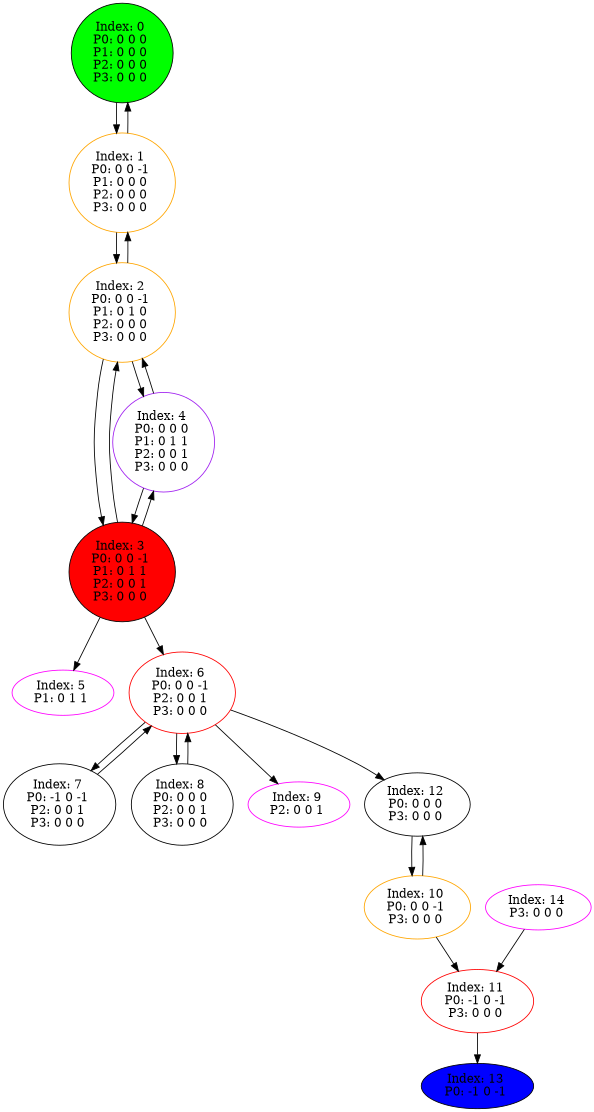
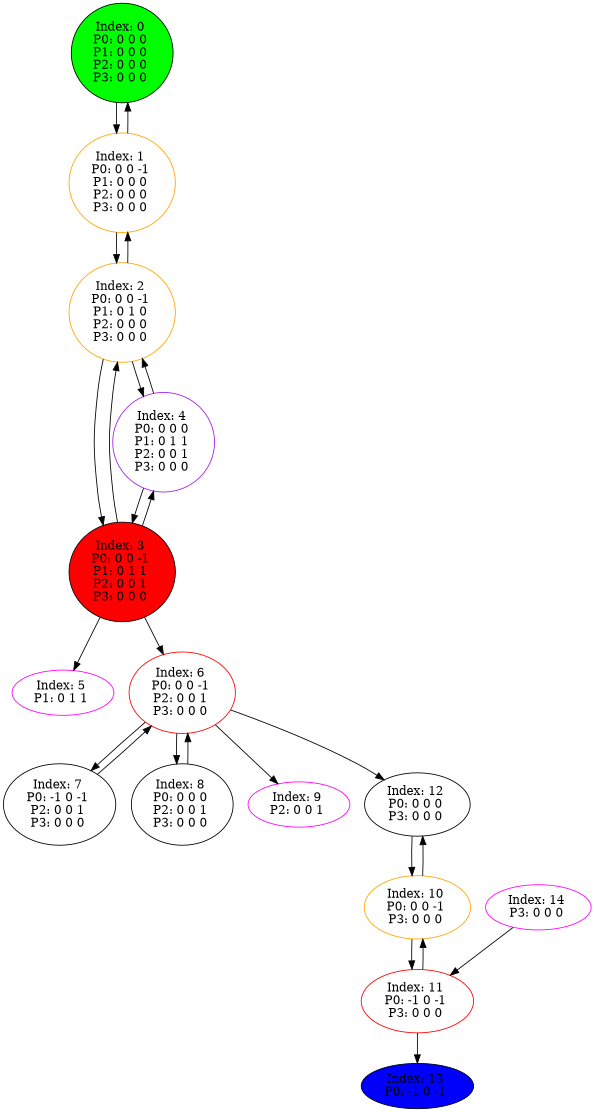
none -> (423, 959)
